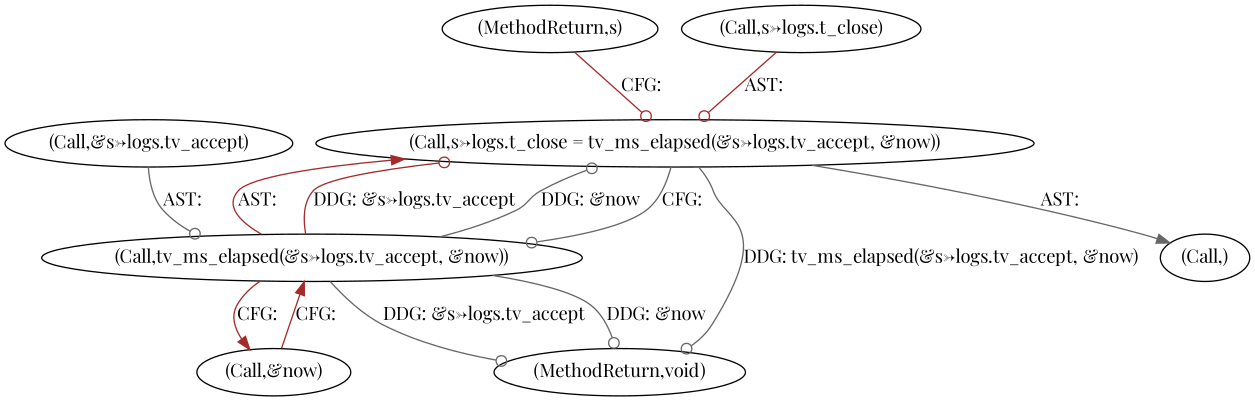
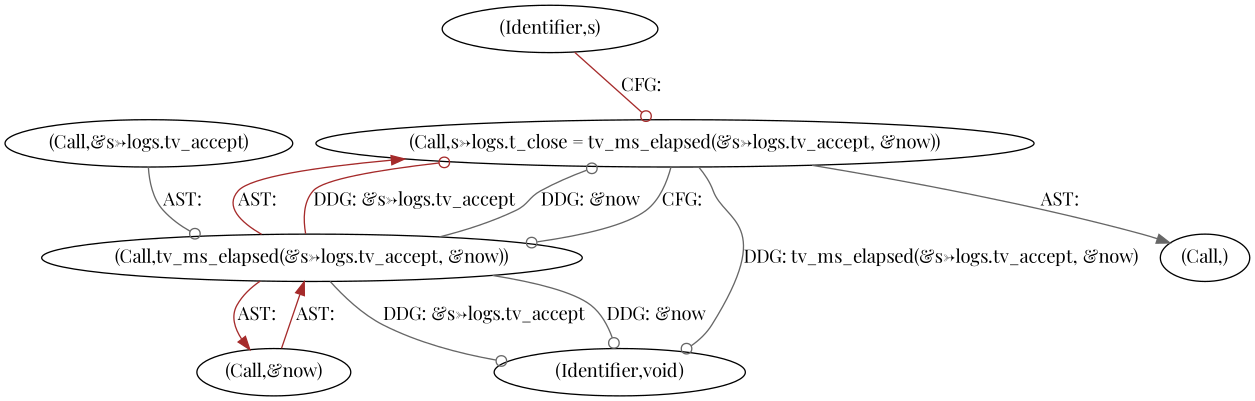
(550, 29) -> (550, 29)
(801, 29) -> none
(260, 315) -> (260, 315)
(319, 315) -> (319, 315)
(620, 372) -> (620, 372)
